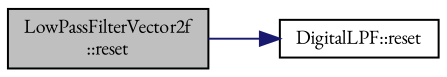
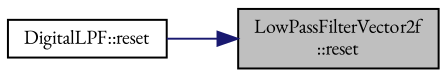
(234, 39) -> (192, 39)
